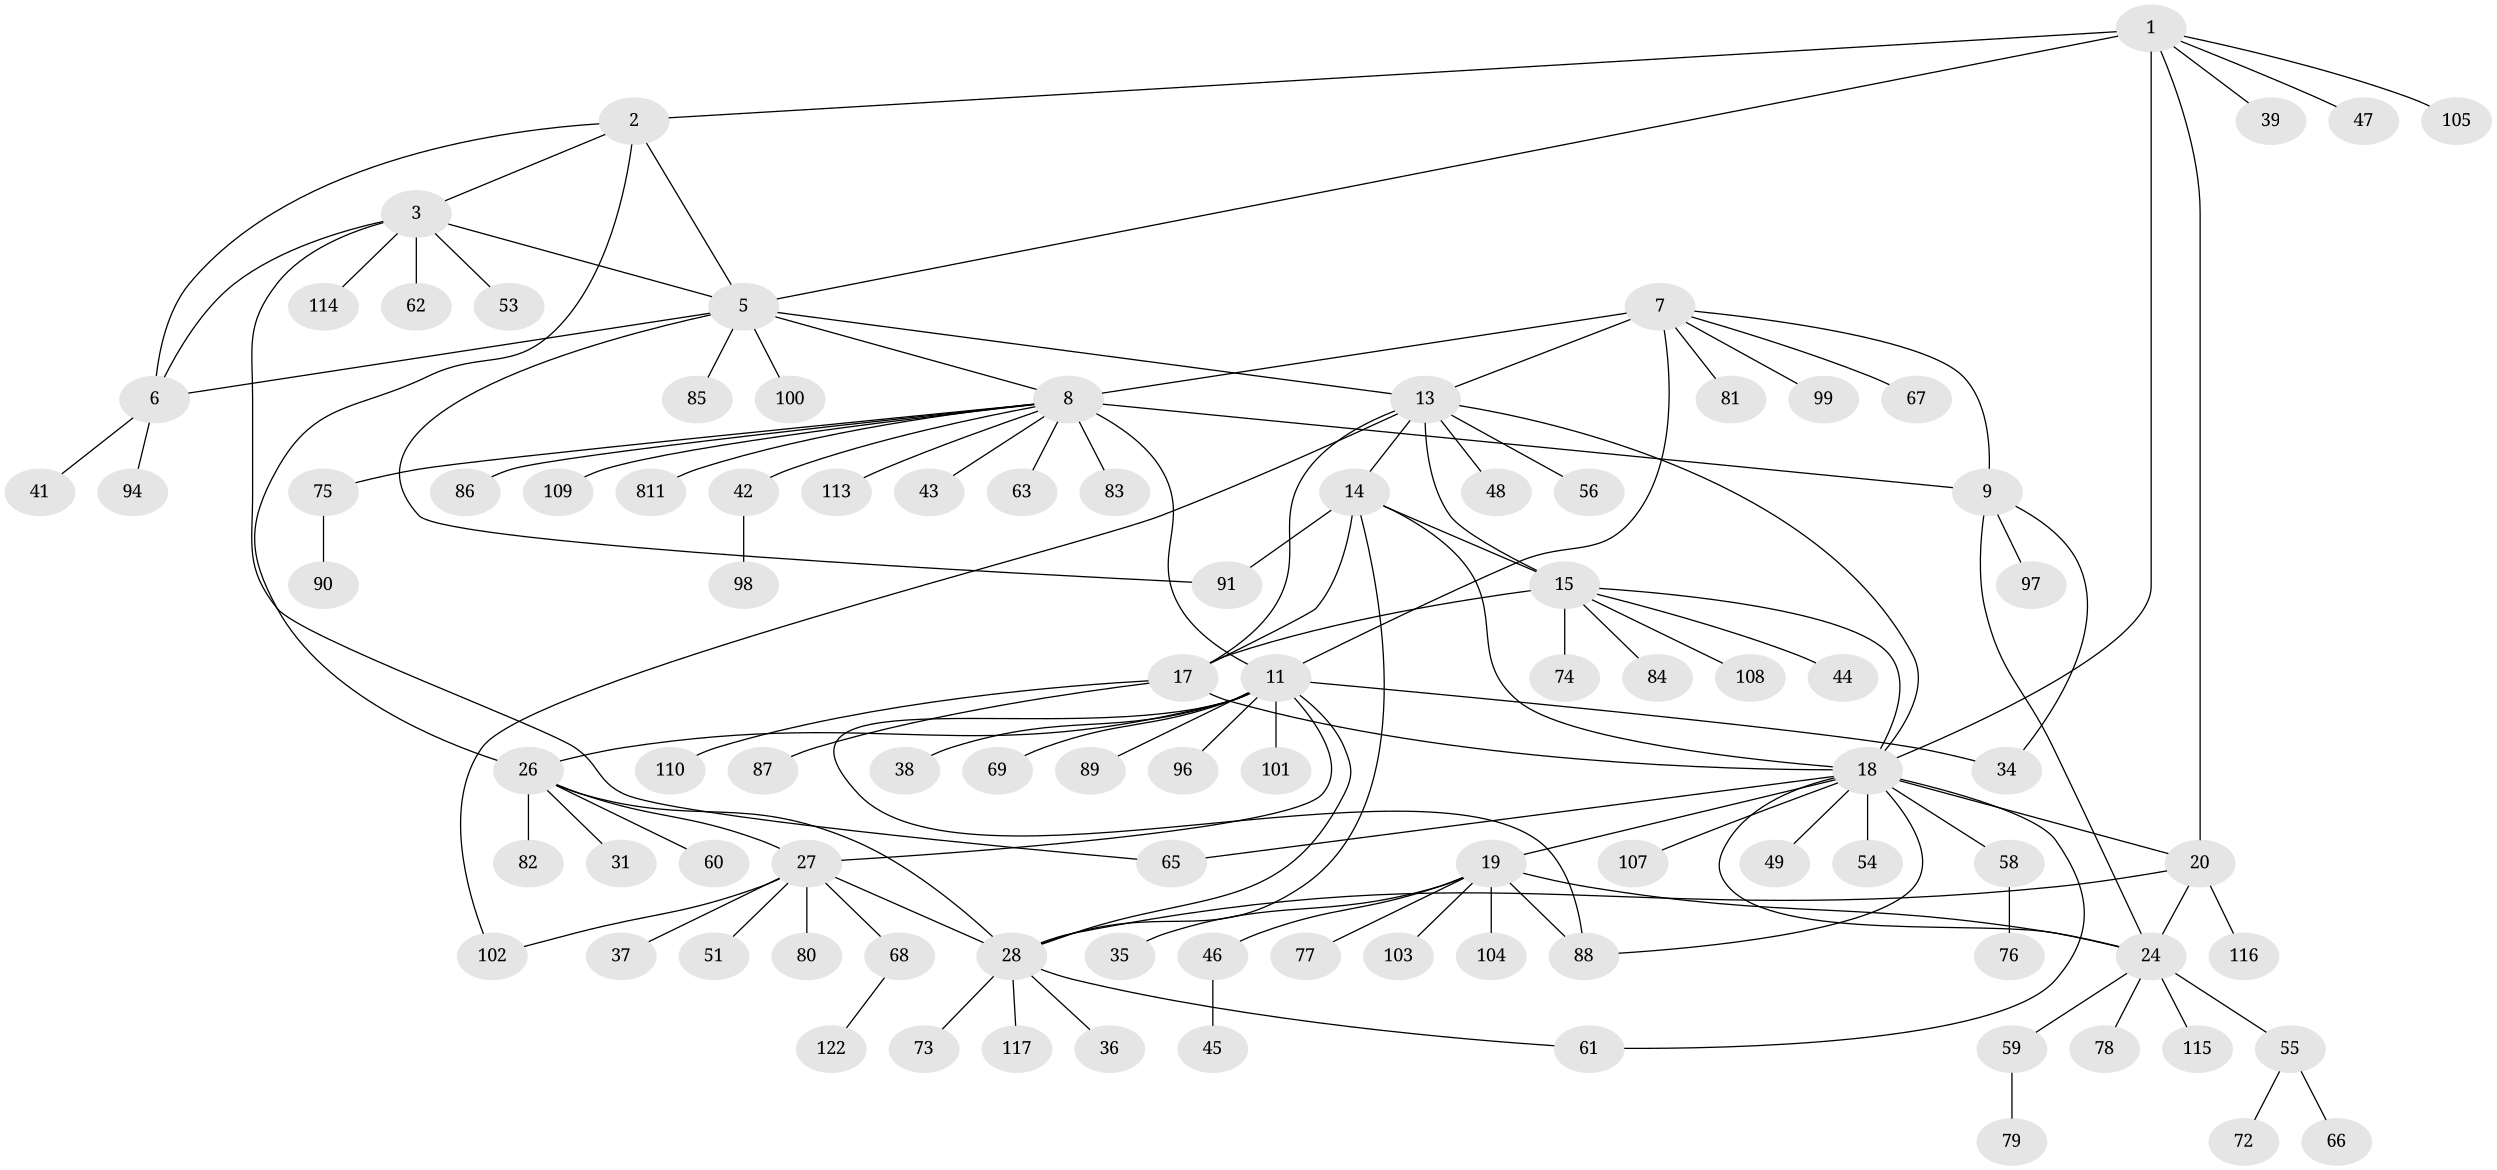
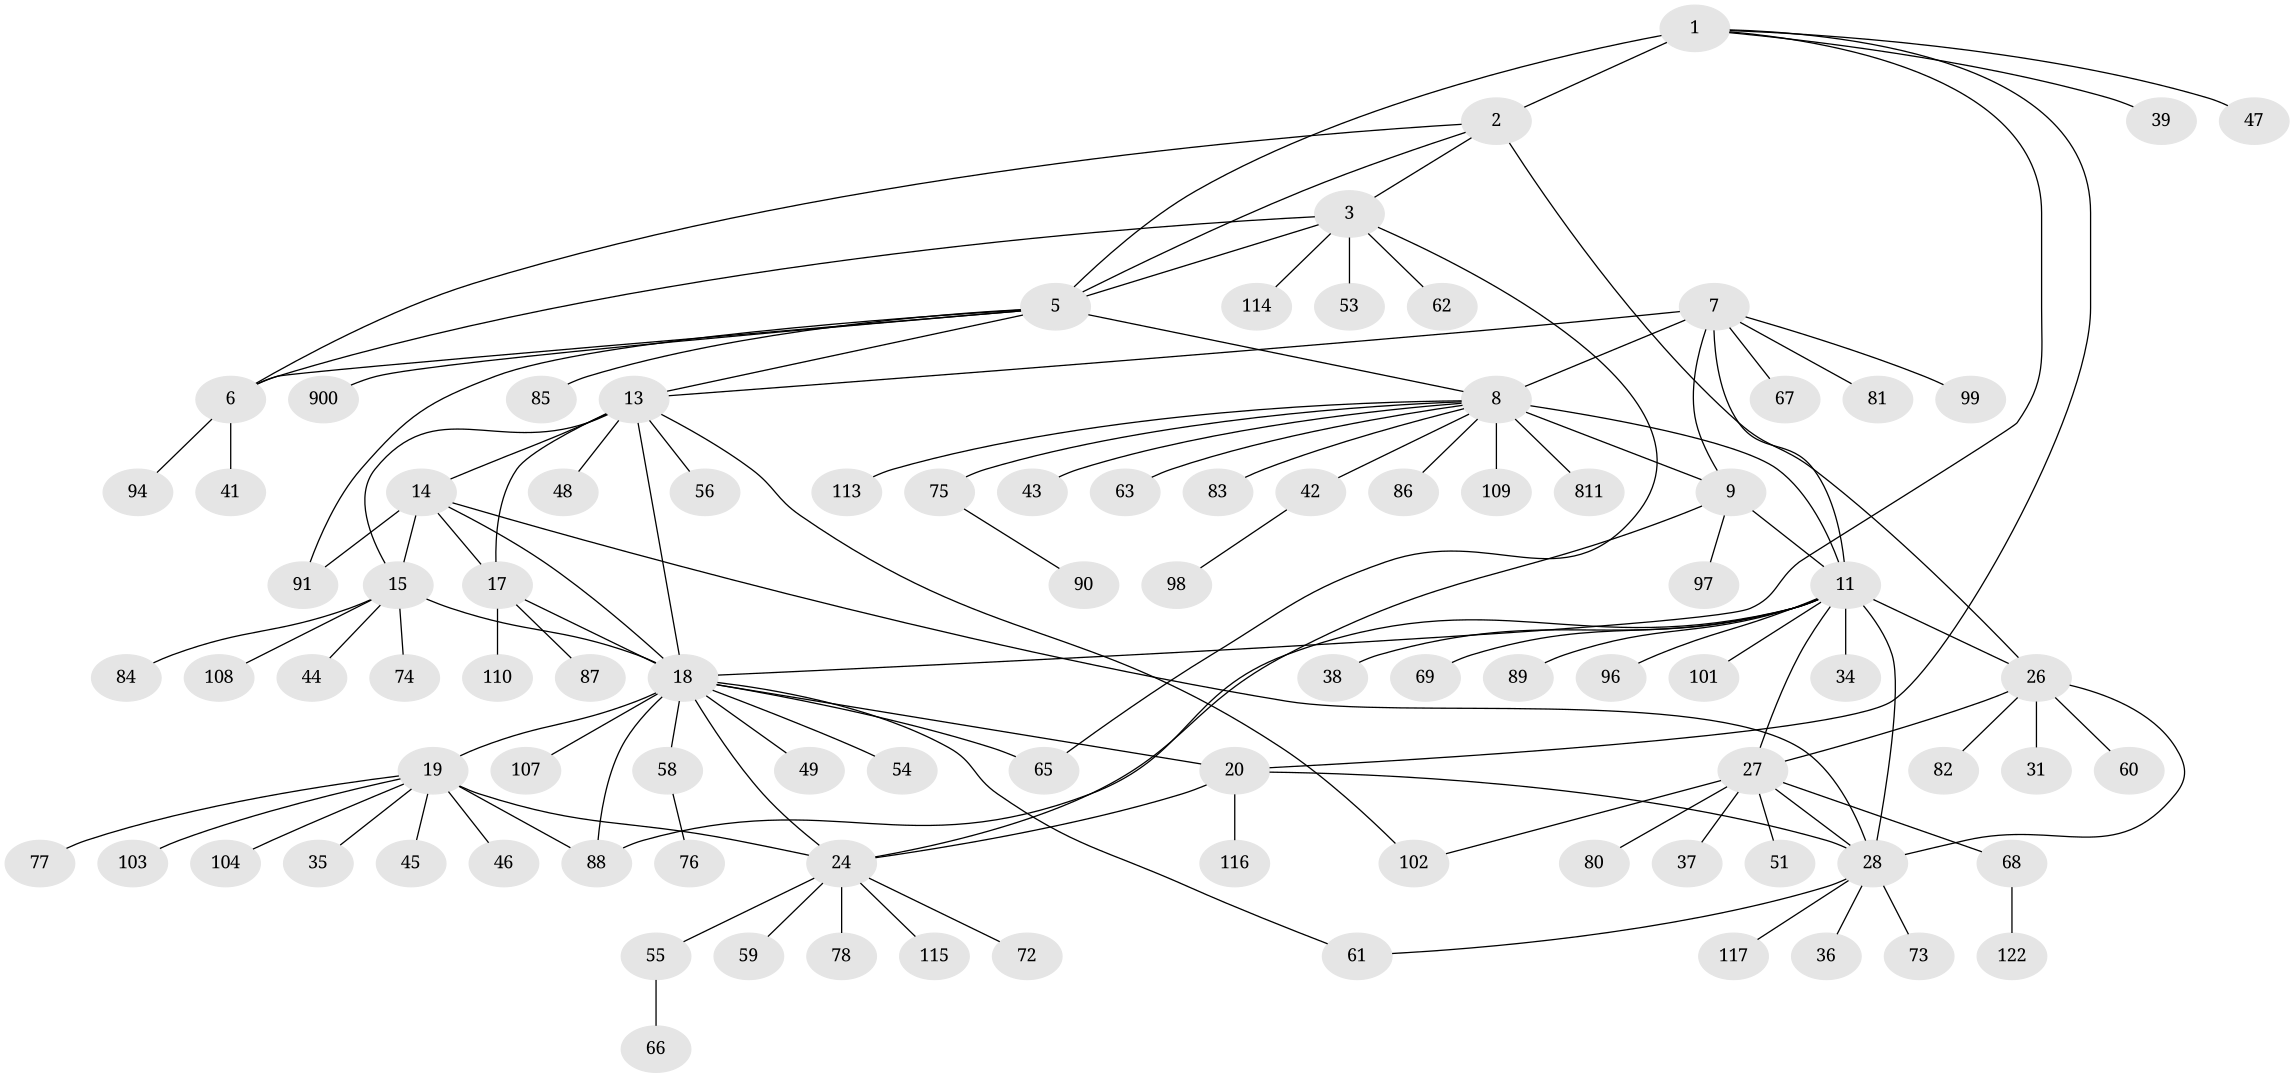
(2457, 121) -> none
(790, 400) -> (324, 400)
(1368, 618) -> none
(2086, 621) -> (1788, 539)
(1213, 999) -> (422, 817)
(2267, 1096) -> (934, 910)
(2012, 1142) -> none
